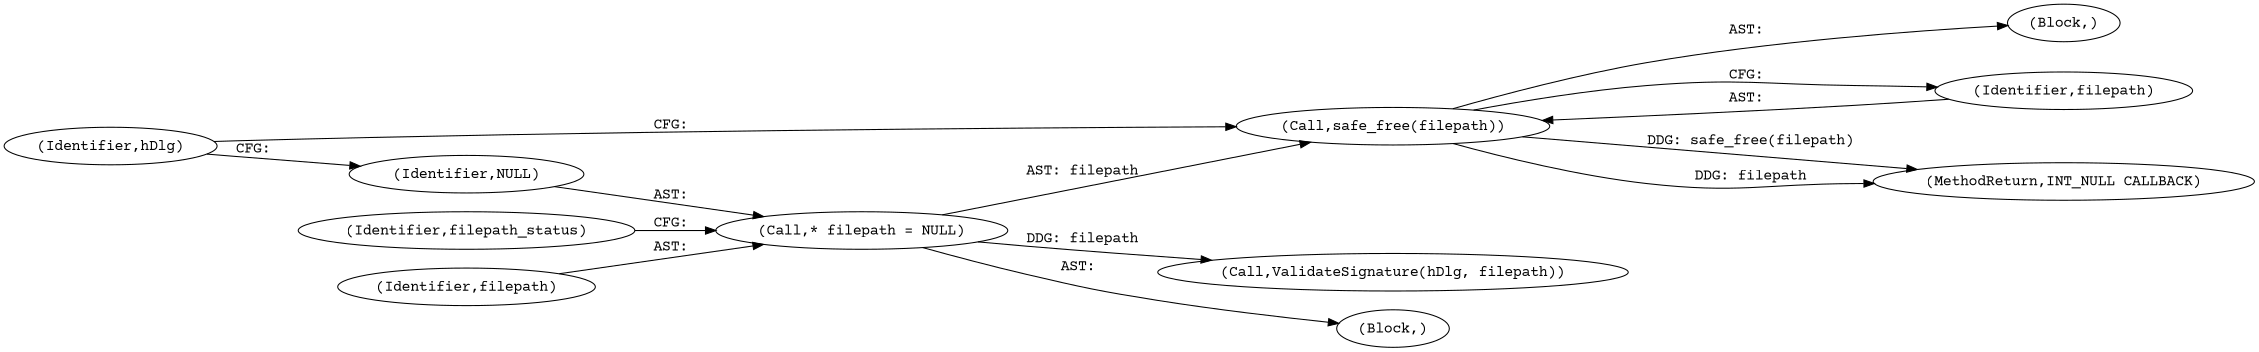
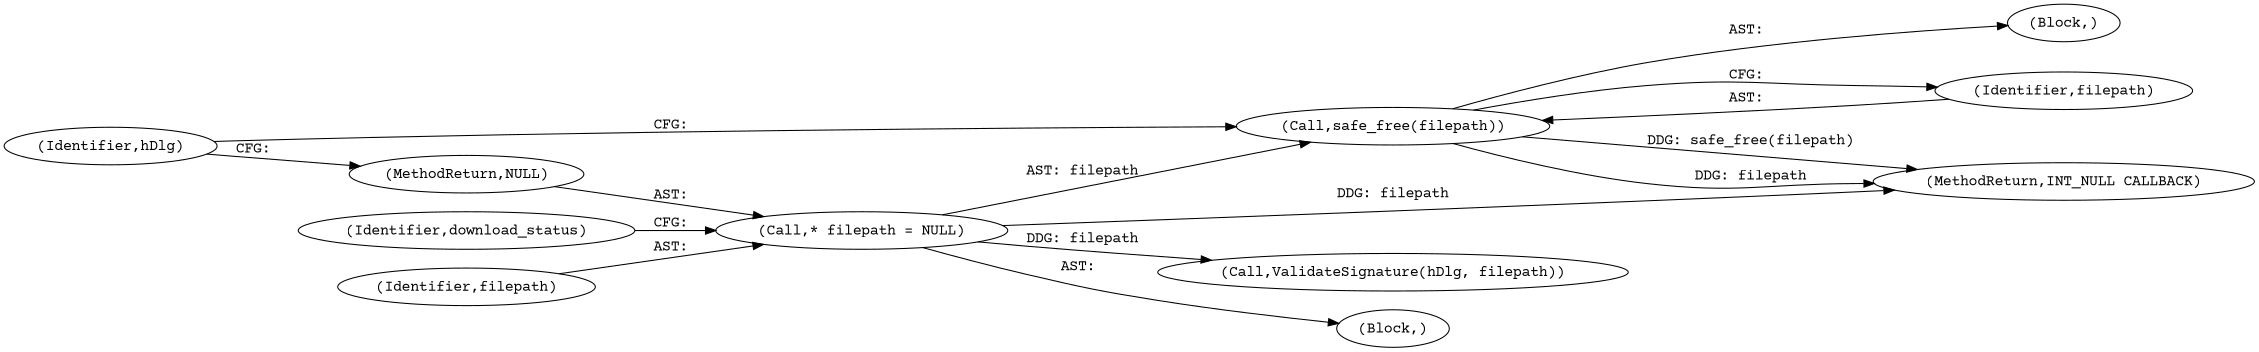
(467, 174) -> (467, 174)
none -> (1443, 209)
(467, 231) -> (467, 231)
